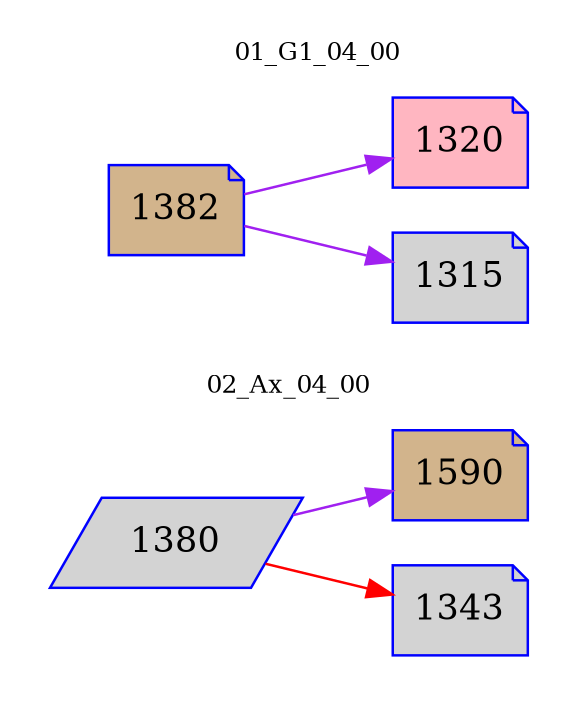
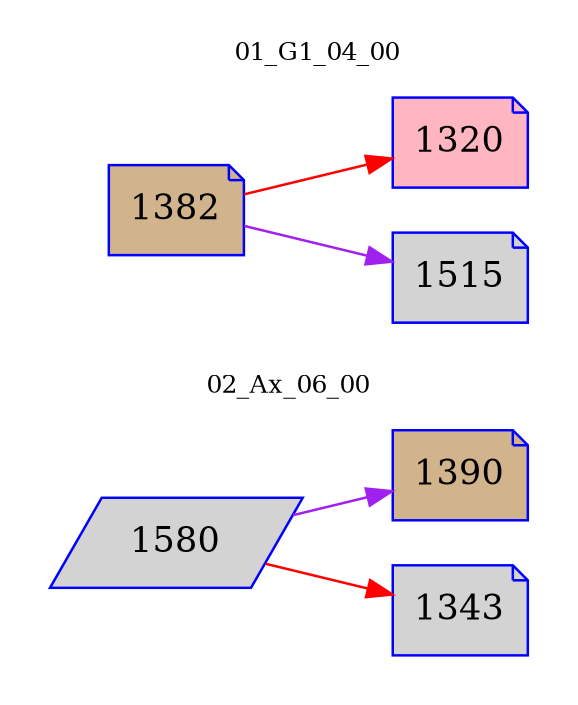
(305, 179) -> (305, 179)
(460, 278) -> (460, 278)
(289, 386) -> (289, 386)
(460, 475) -> (460, 475)
(176, 543) -> (176, 543)
